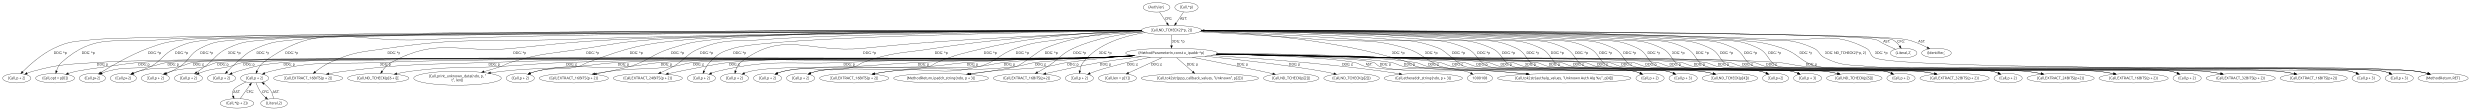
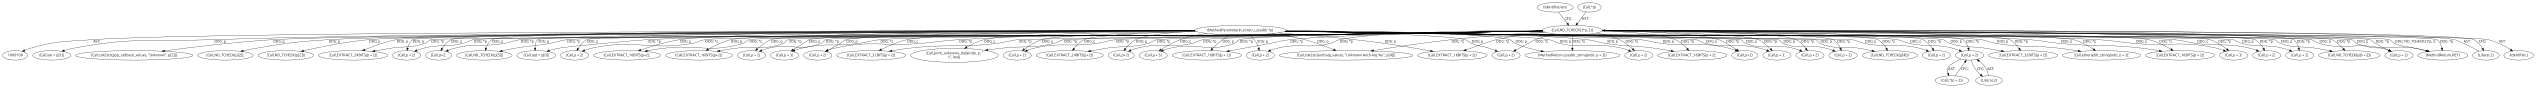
(1157, 7) -> (1555, 7)
(1172, 40) -> (1849, 33)
